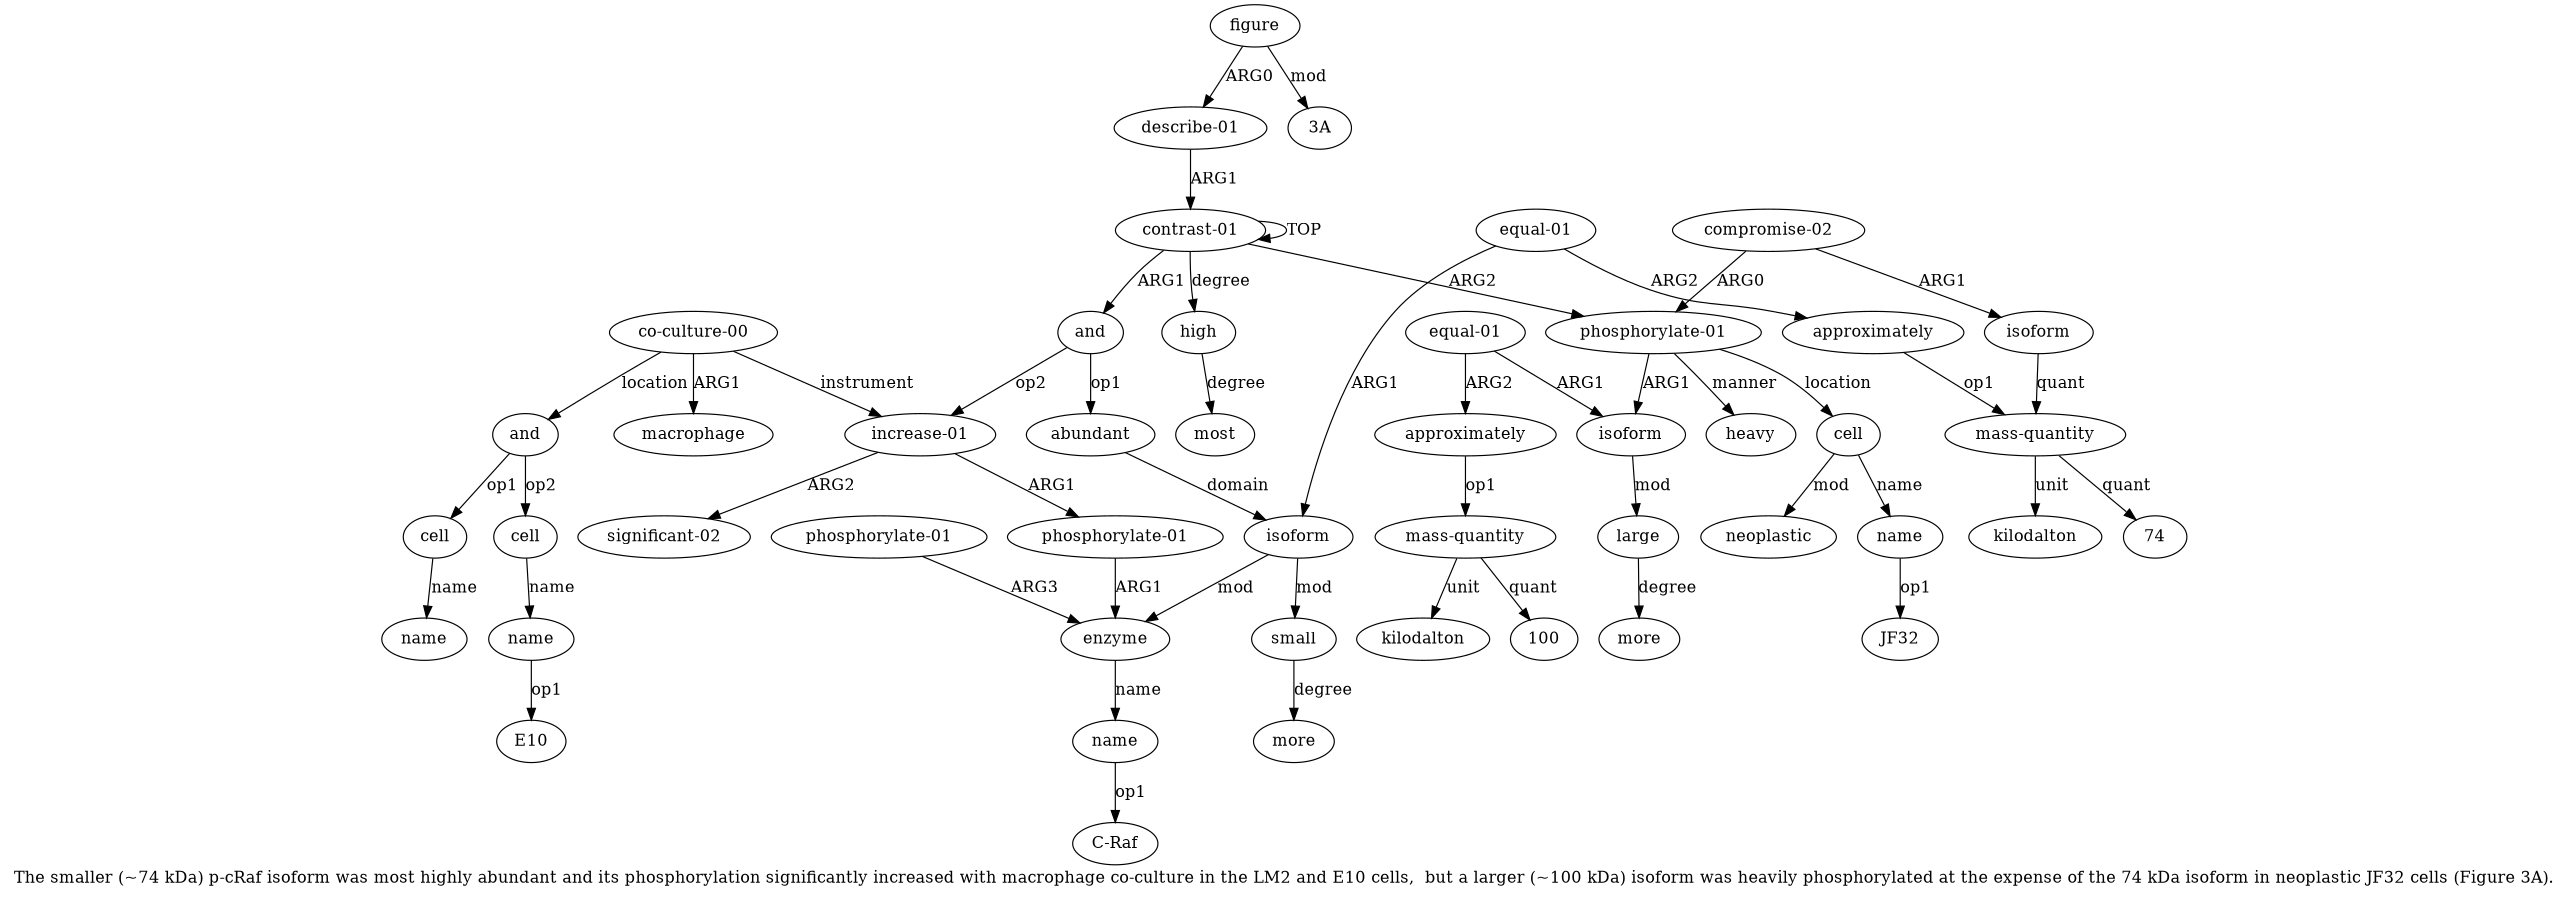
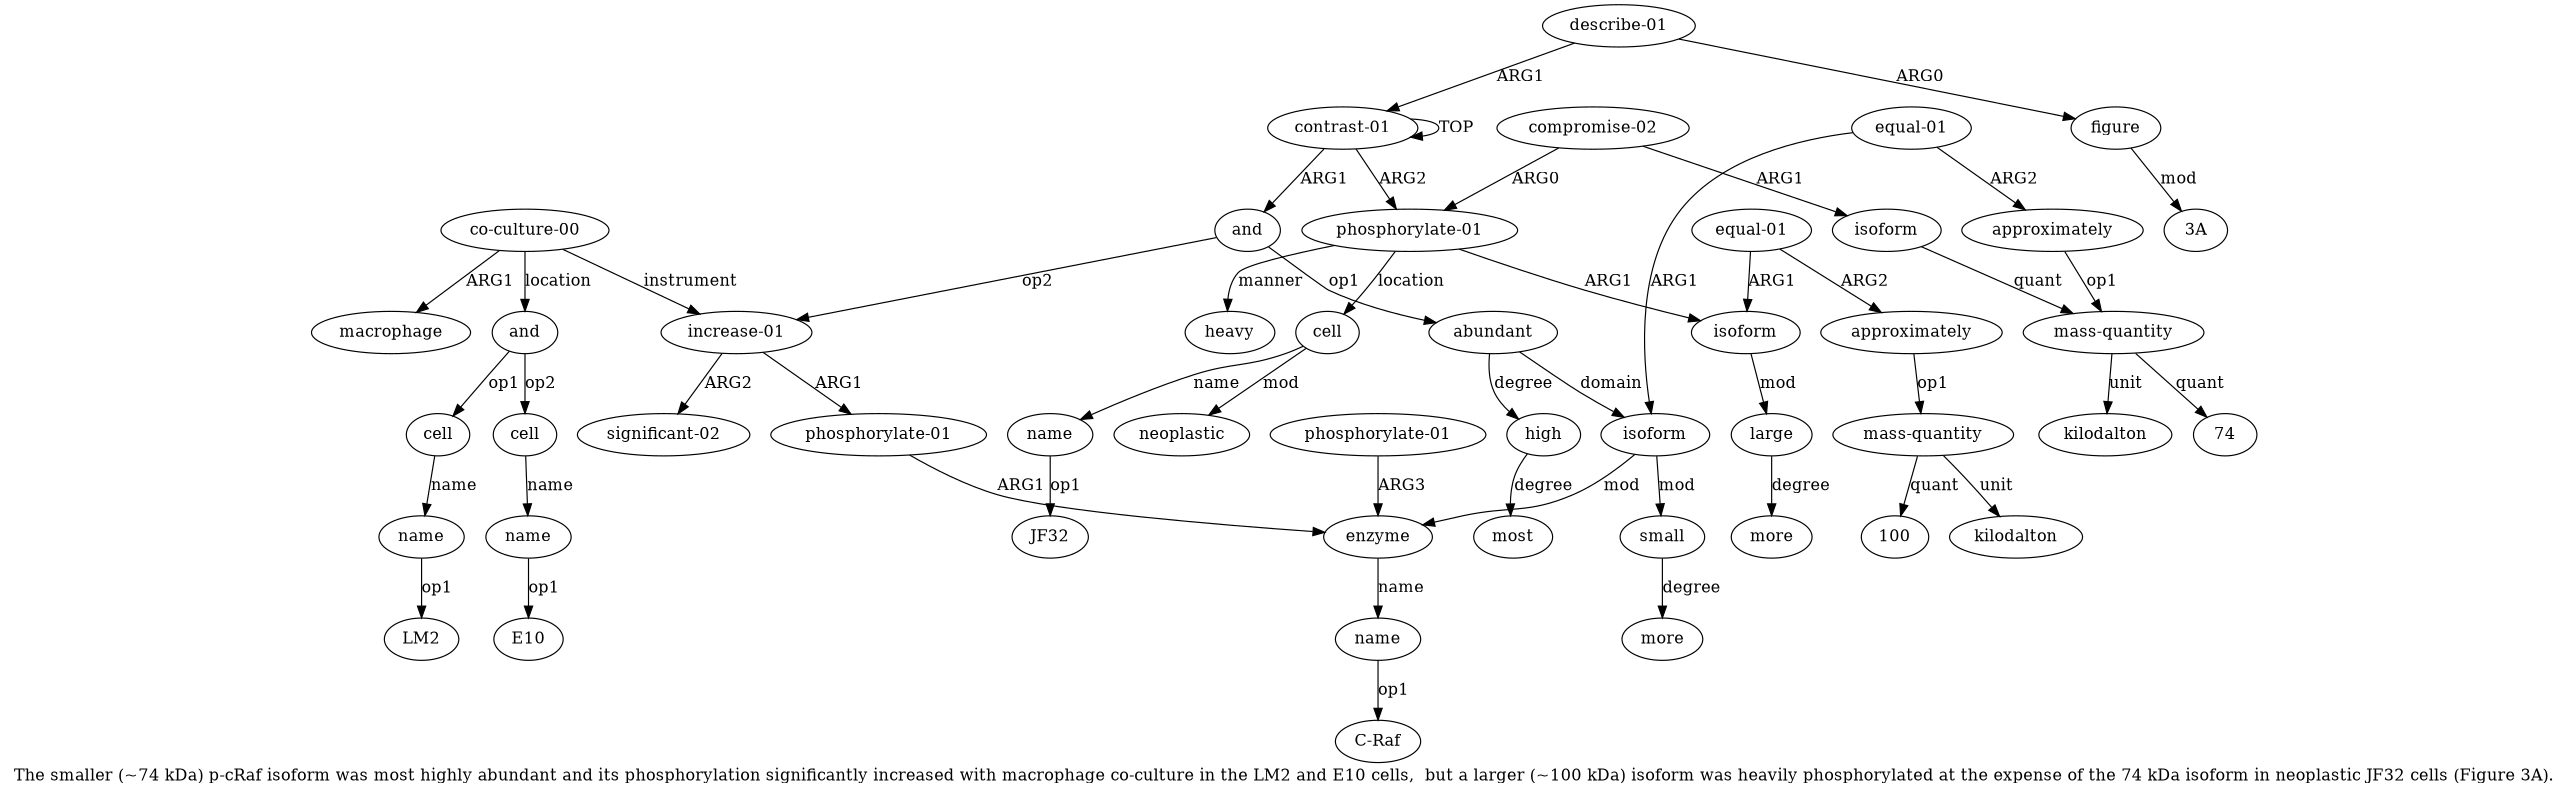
(1226, 72) -> (1871, 78)
(1191, 276) -> (1492, 385)
none -> (422, 639)
